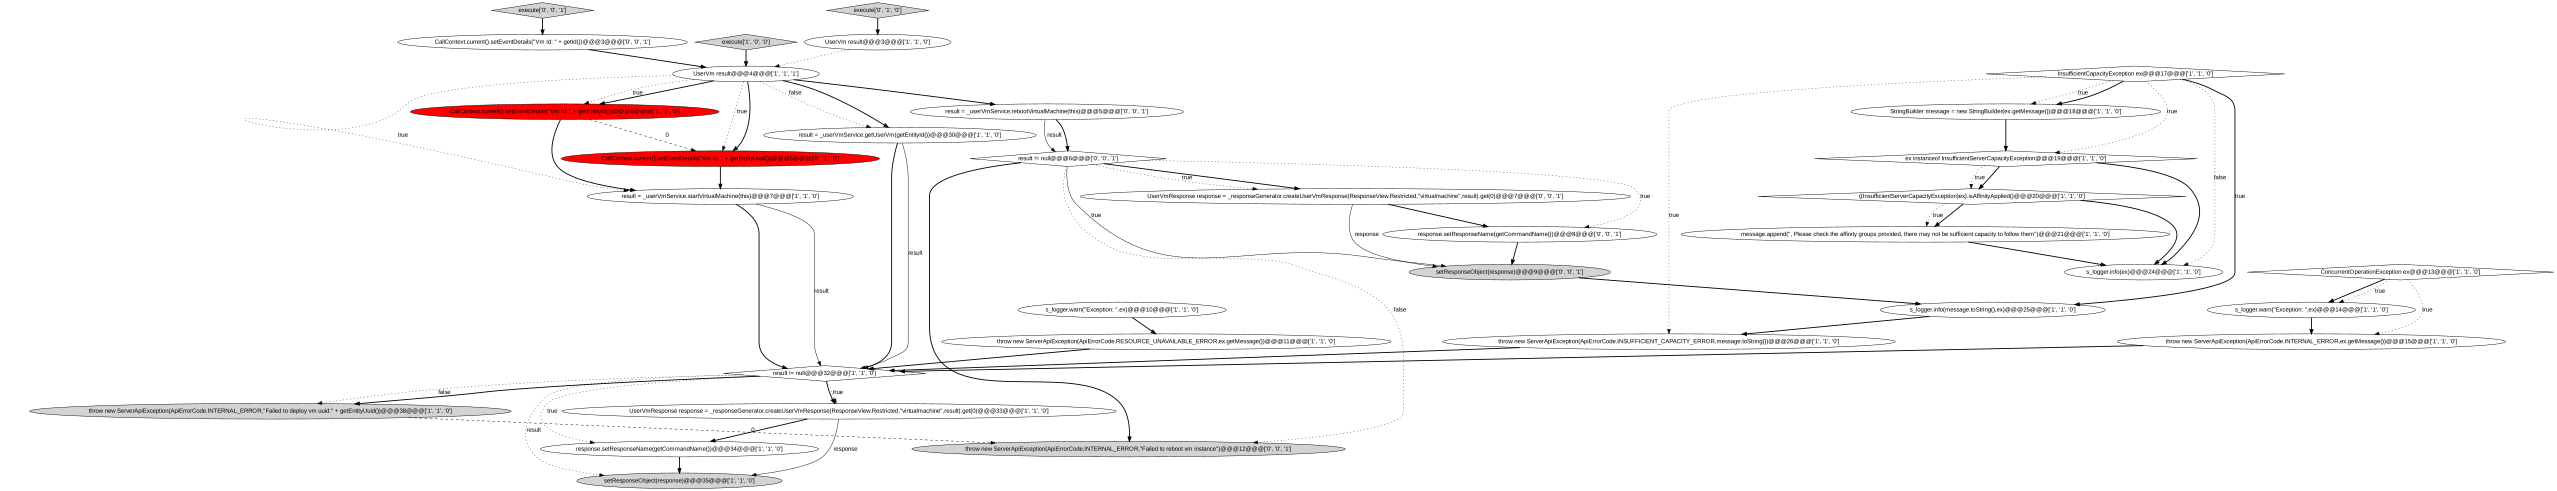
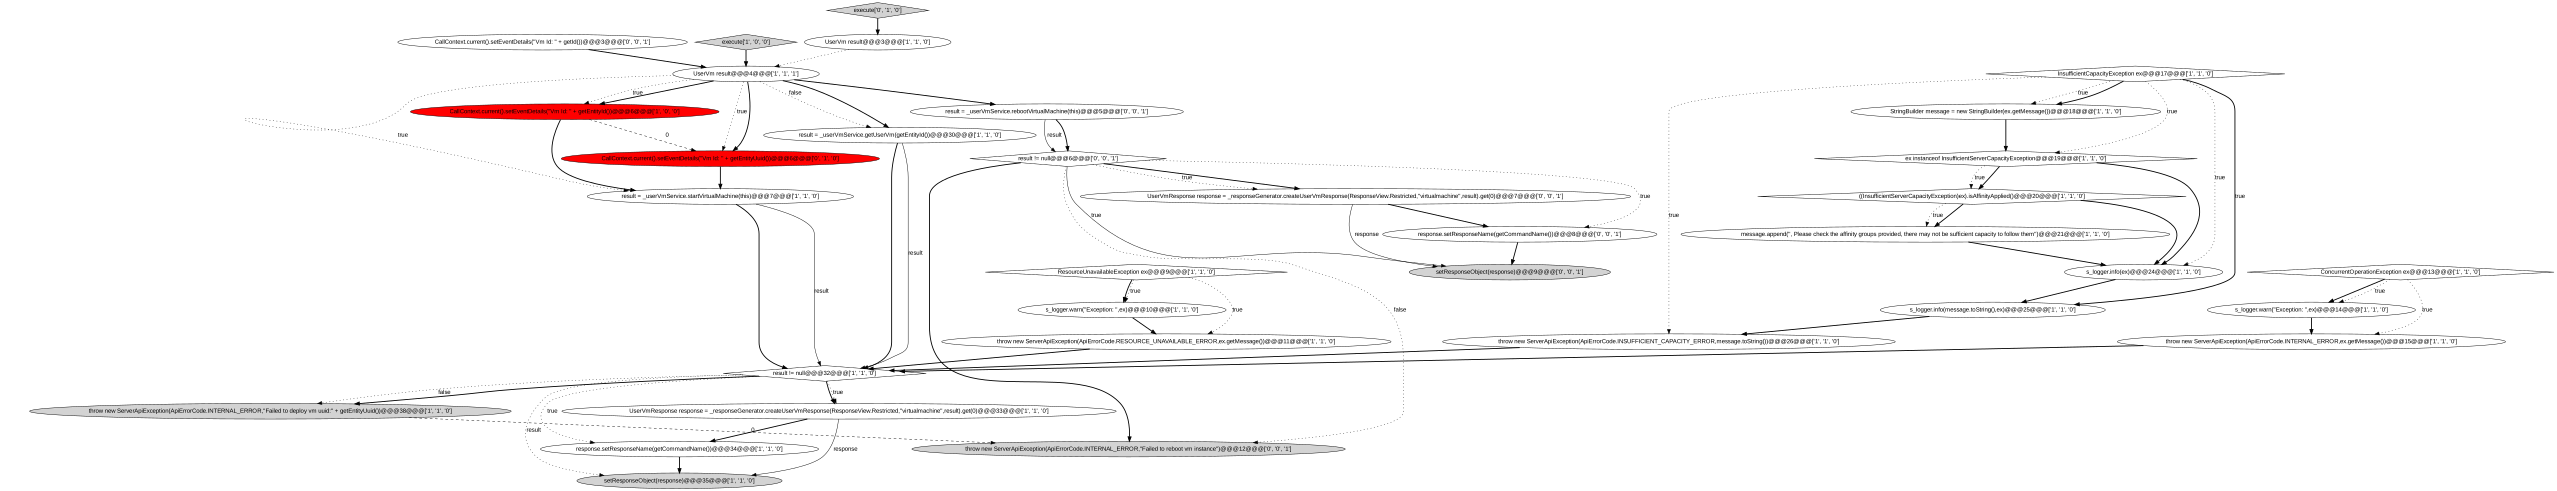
(543, 10) -> none
(2220, 178) -> (2220, 178)
none -> (1136, 272)
(1747, 291) -> (2071, 290)
